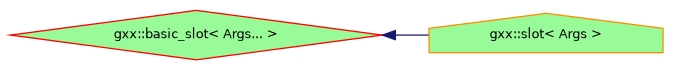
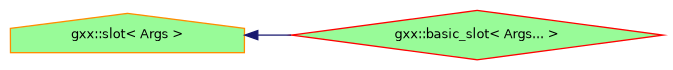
(412, 35) -> (275, 35)
